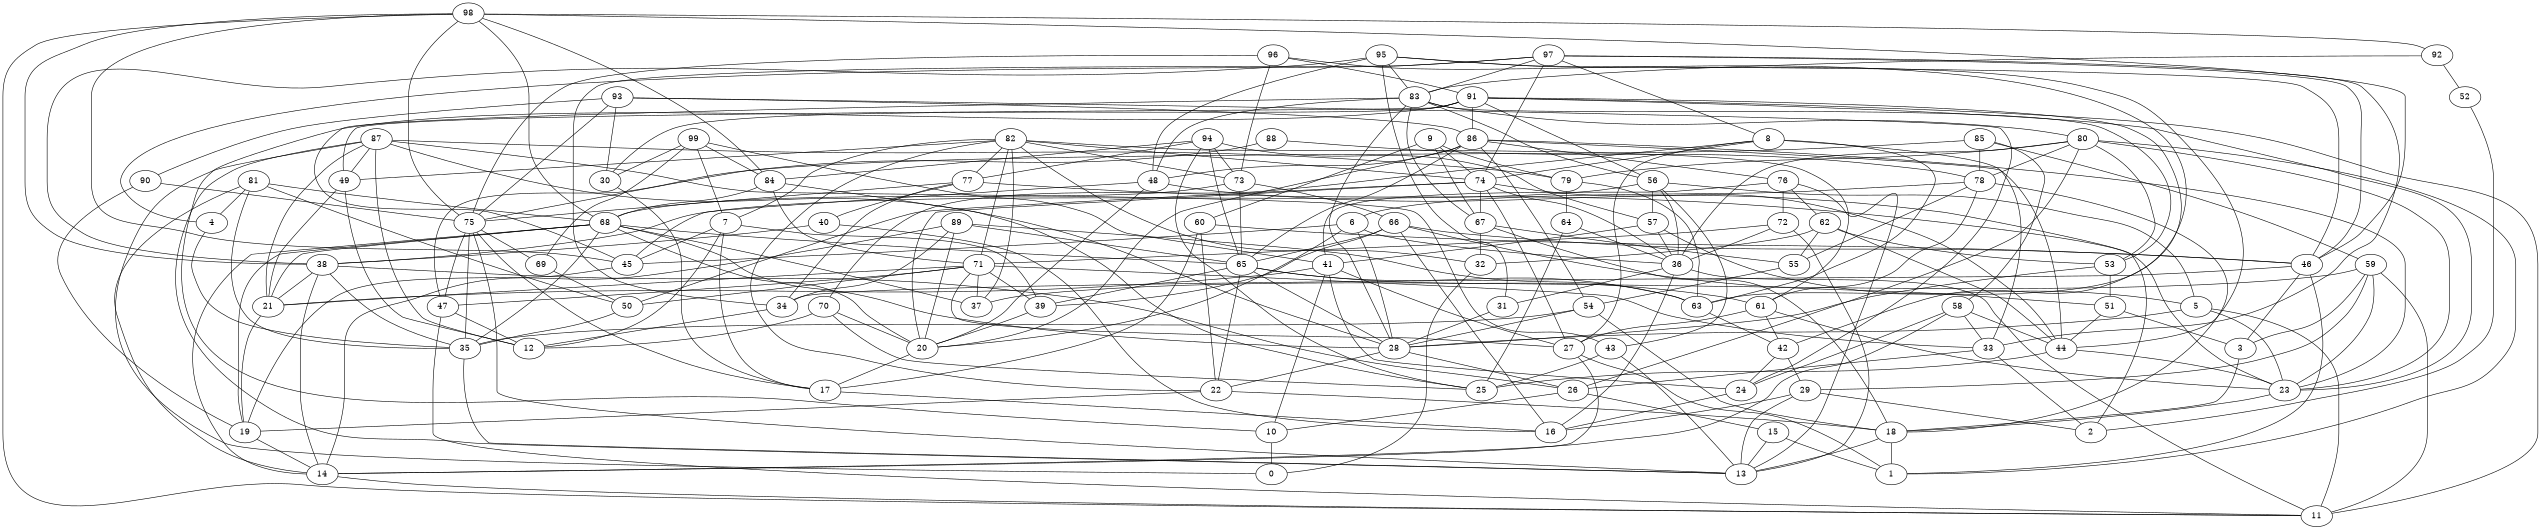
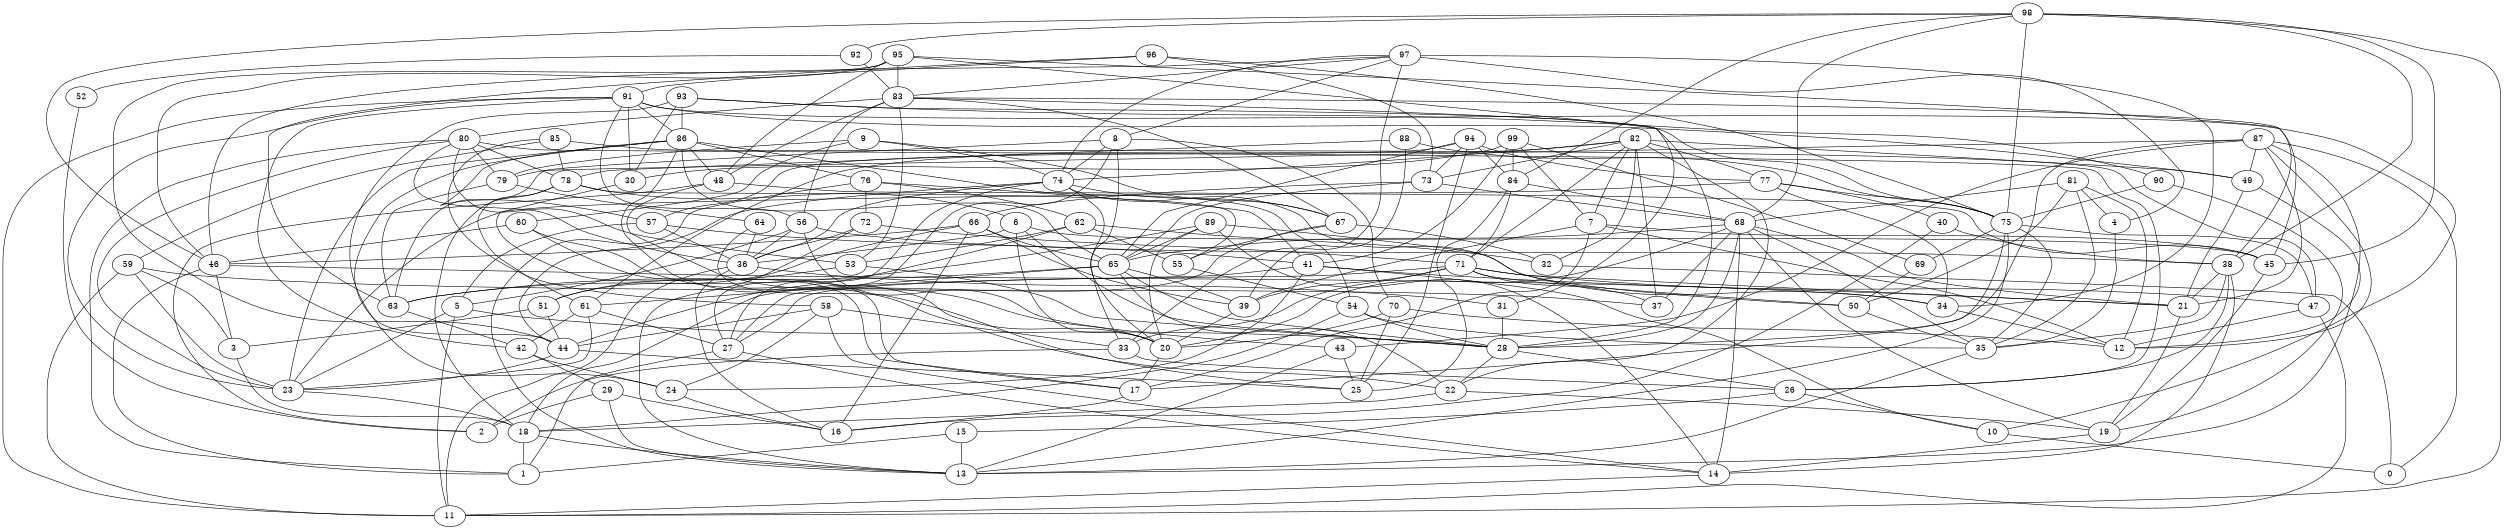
(1653, 204) -> (466, 186)
none -> (1390, 221)
(129, 349) -> (2146, 253)
(2142, 376) -> none
